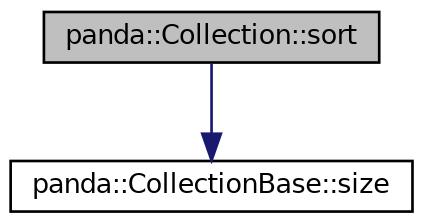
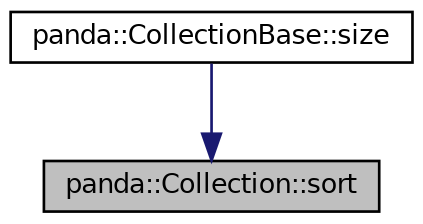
(212, 98) -> (212, 98)
